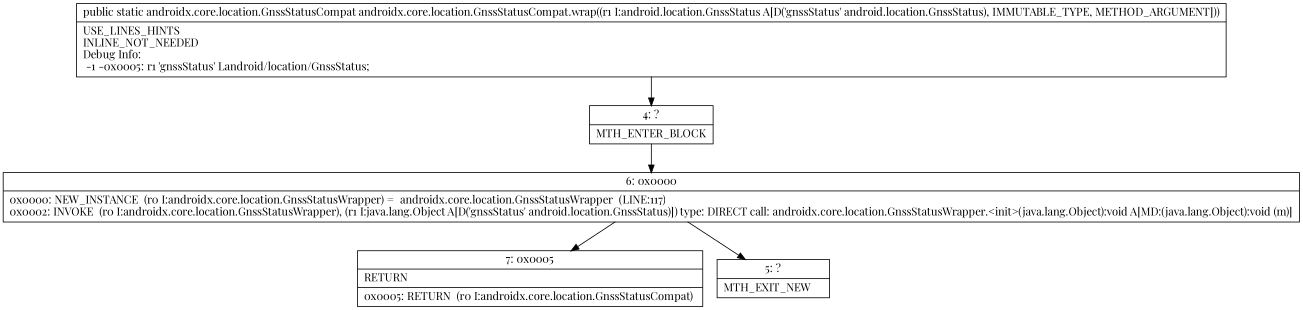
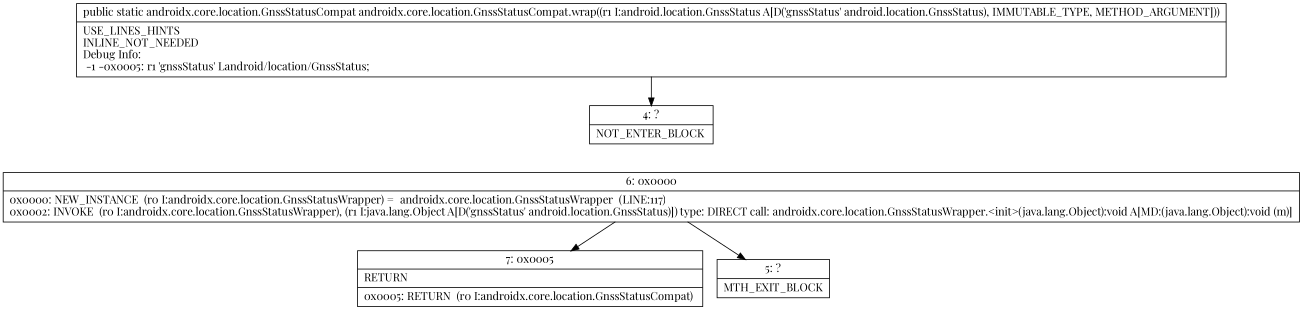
(651, 134) -> (650, 134)
(651, 154) -> none
(767, 288) -> (773, 288)
